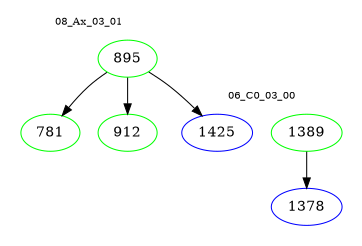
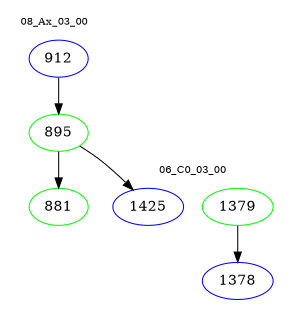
(89, 22) -> (55, 22)
(128, 91) -> (59, 91)
(50, 133) -> (59, 207)
(128, 133) -> (59, 59)
(307, 133) -> (238, 207)
